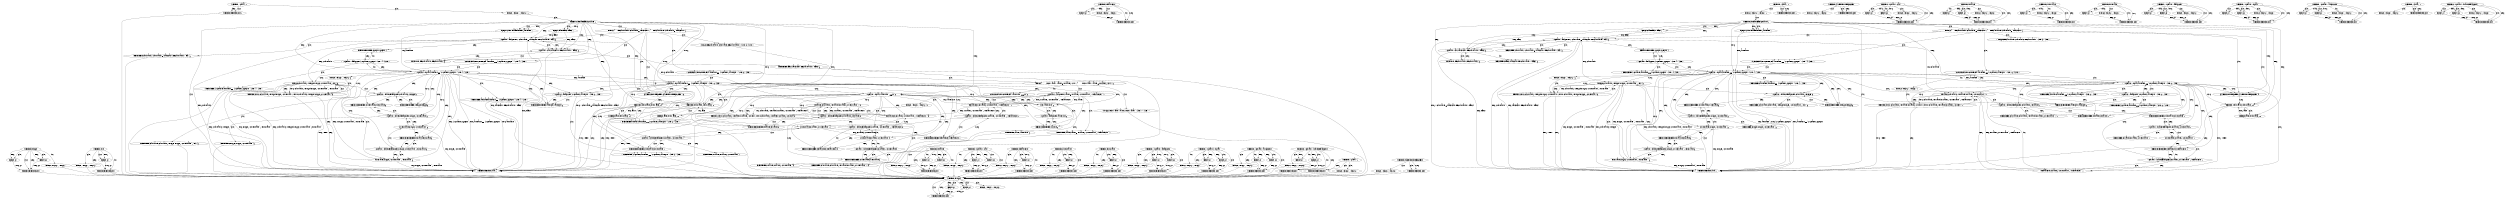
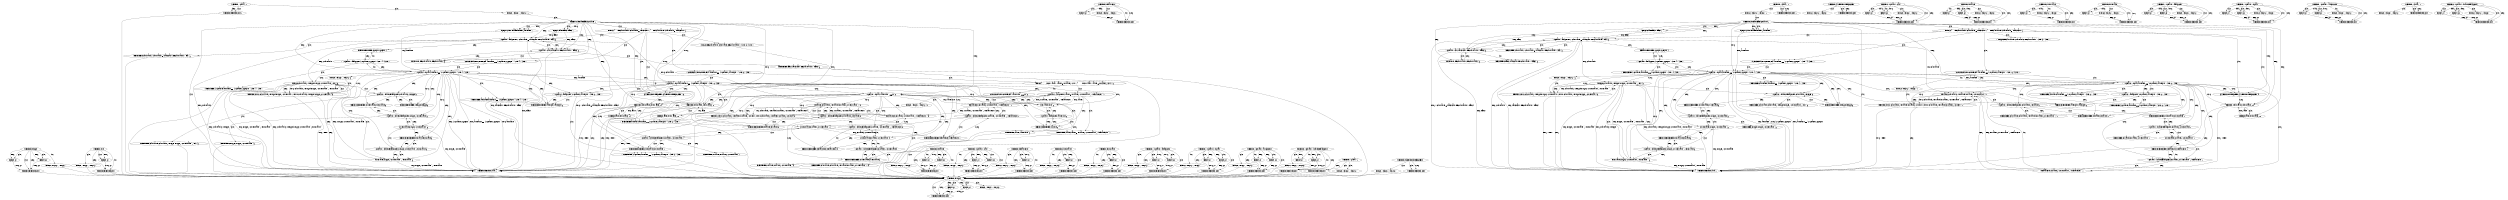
(1126, 111) -> none
none -> (1064, 130)
